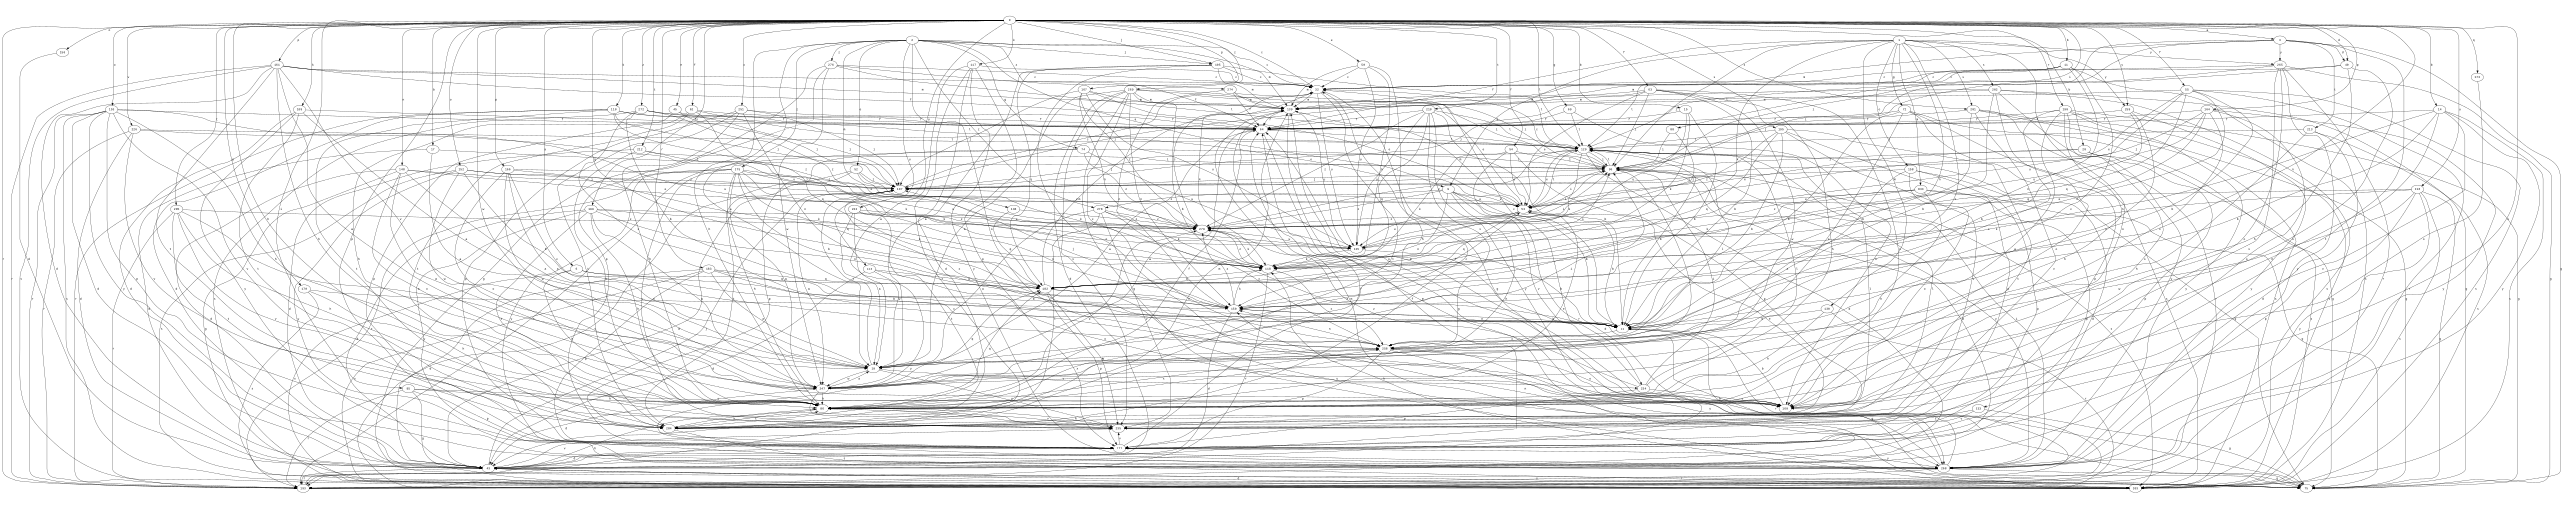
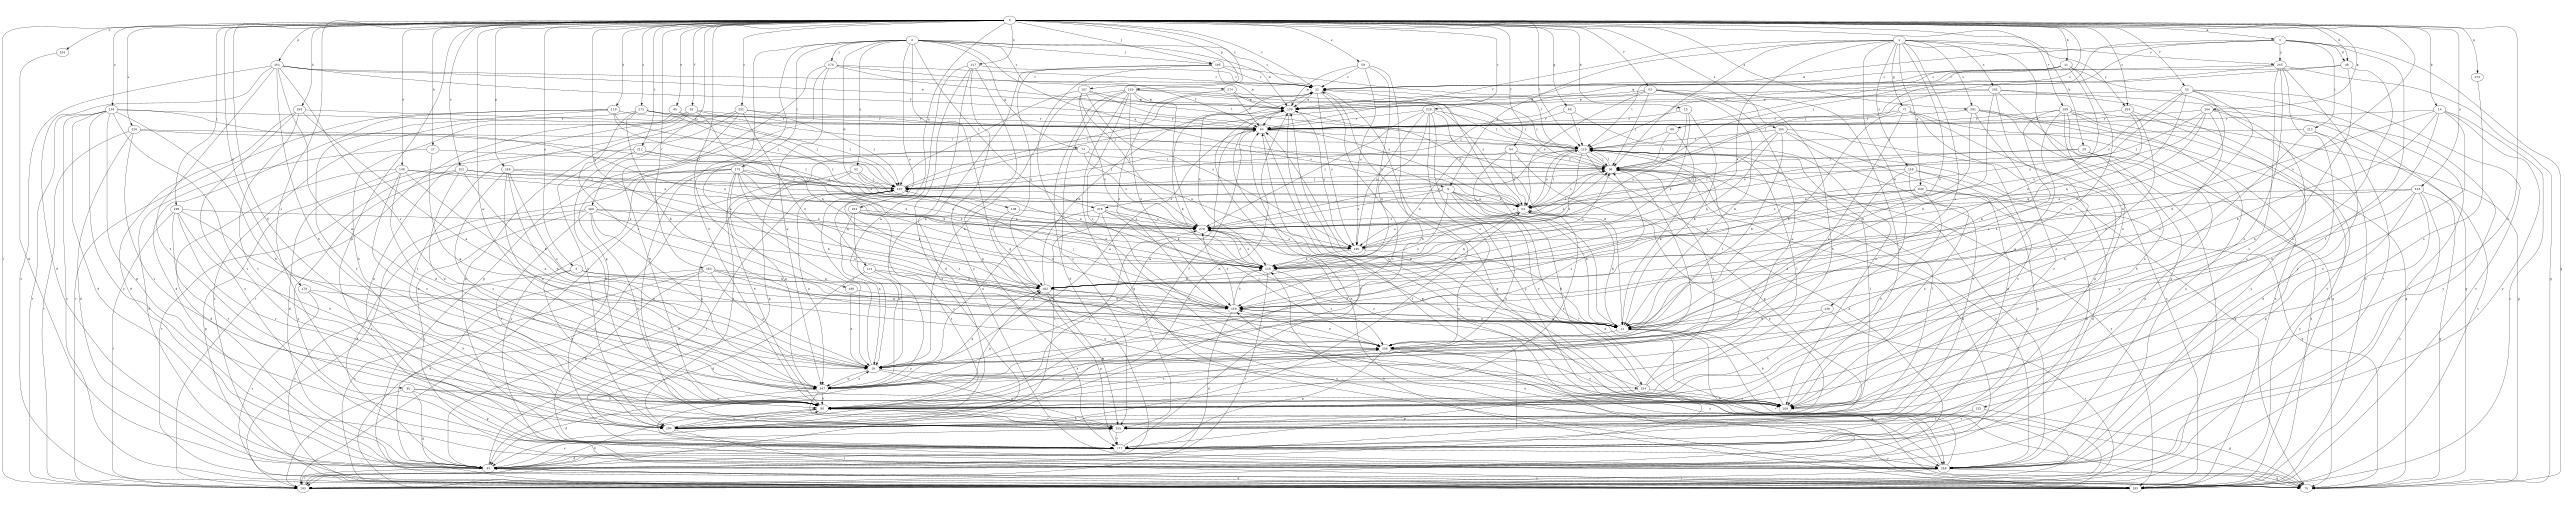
(1145, 137) -> (1632, 143)
none -> (851, 289)
(11, 315) -> (322, 251)
(1119, 440) -> (1116, 437)
